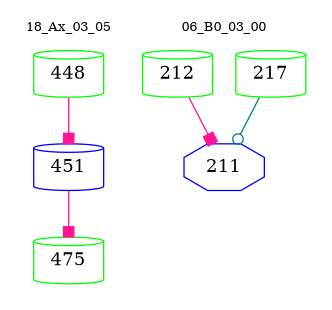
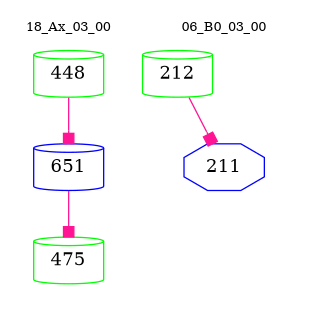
(69, 28) -> (69, 28)
(271, 74) -> none
(69, 167) -> (69, 167)
